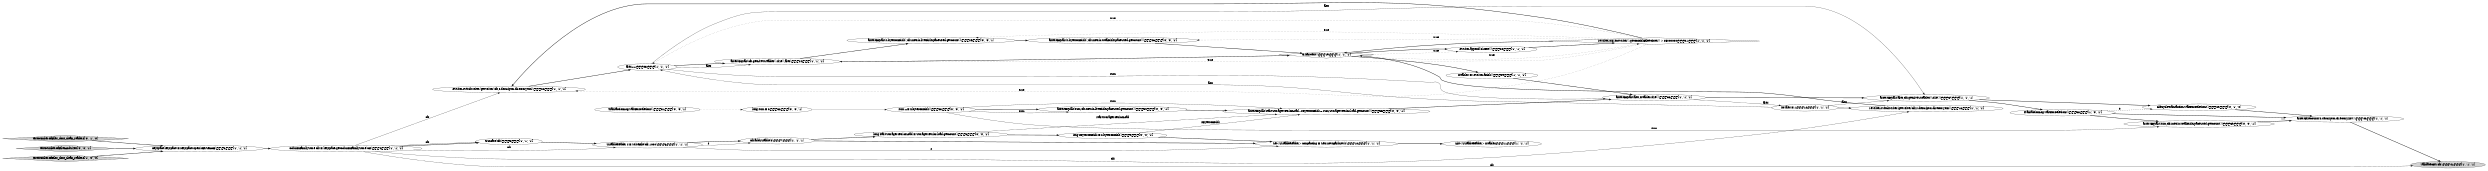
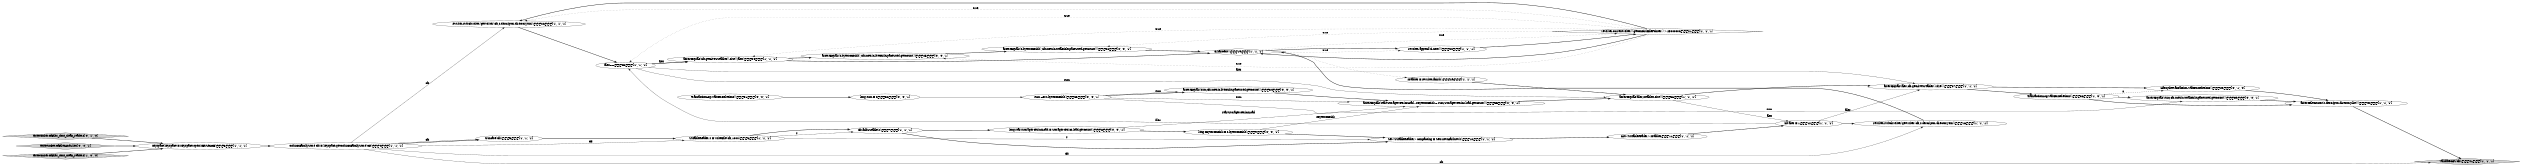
(1420, 63) -> (1336, 66)
(720, 110) -> (816, 97)
none -> (1735, 130)
(2448, 165) -> (2467, 162)
